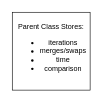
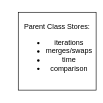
(51, 51) -> (57, 51)
